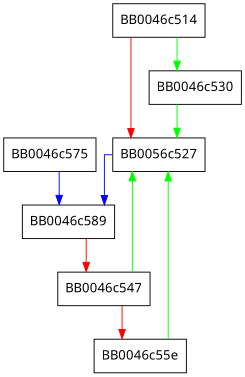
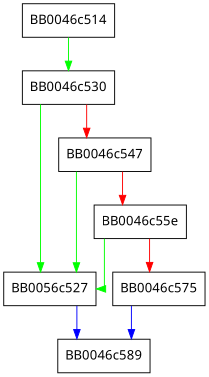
(131, 83) -> none
(86, 251) -> (87, 116)
none -> (150, 251)
